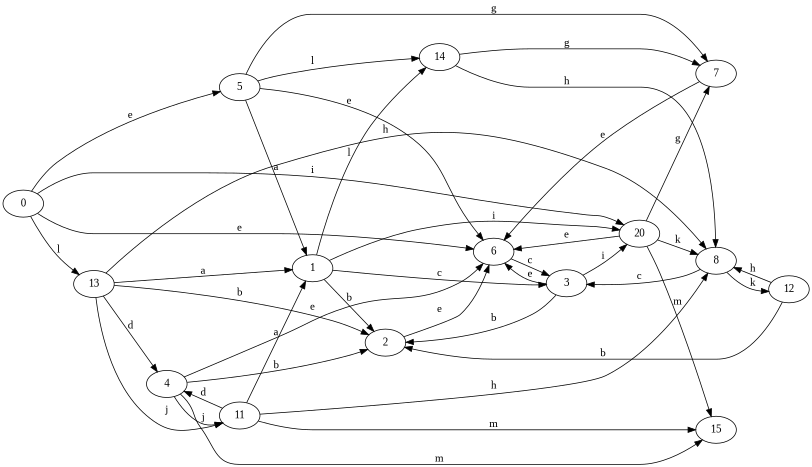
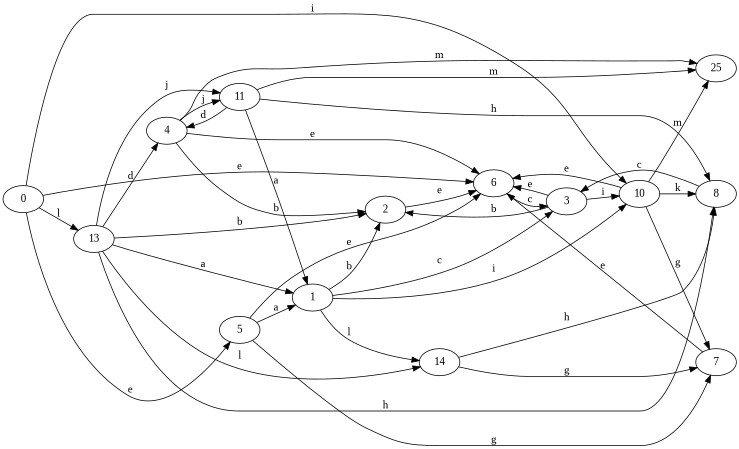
(334, 66) -> (235, 367)
(639, 234) -> (639, 194)
(789, 289) -> none
(716, 430) -> (716, 68)
